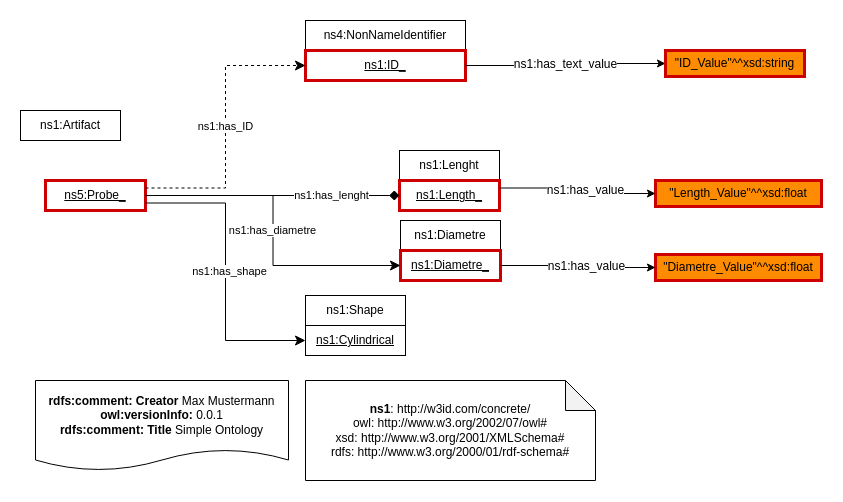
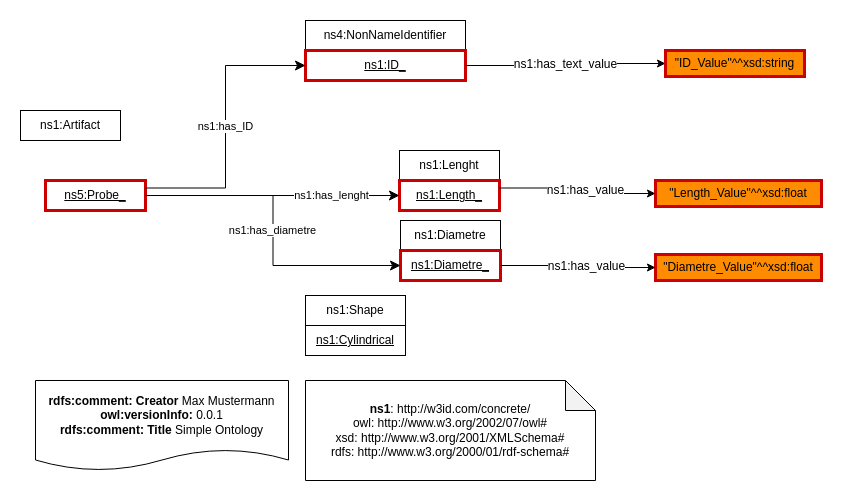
(219, 188) -> (219, 188)
(389, 196) -> (390, 196)
(226, 267) -> none
